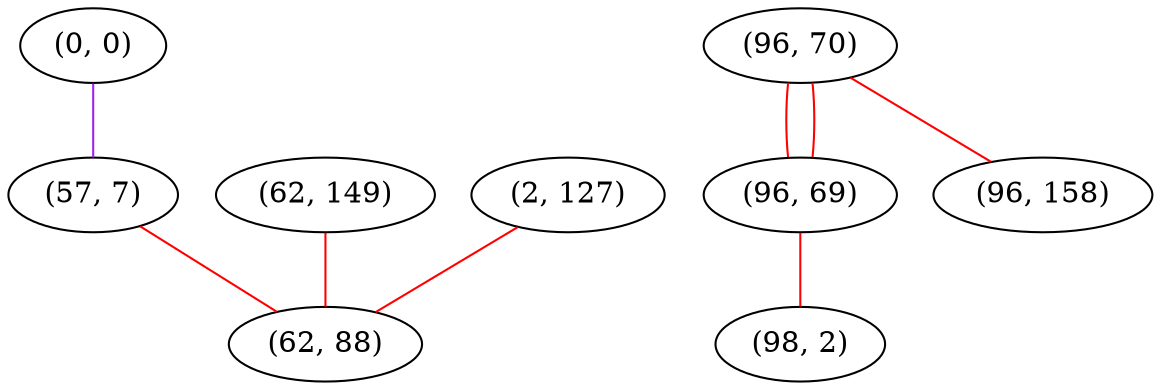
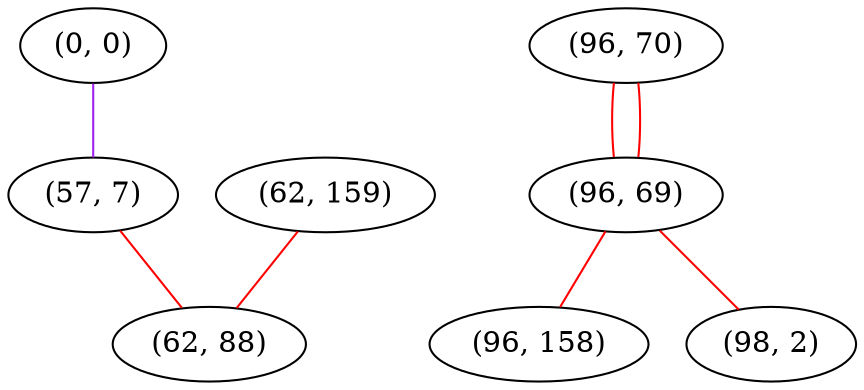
(921, 120) -> (583, 269)
(325, 195) -> (325, 195)
(568, 195) -> none
